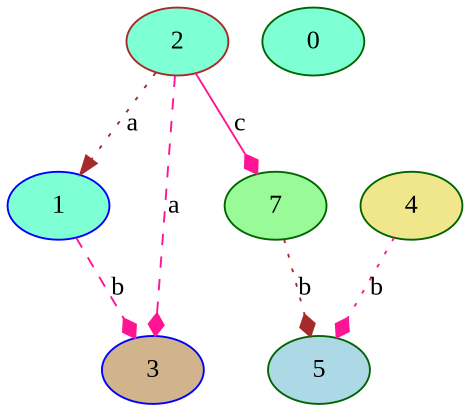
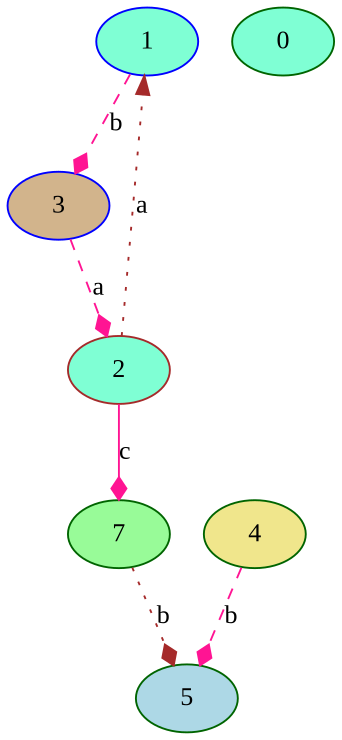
(166, 194) -> (85, 277)
(371, 278) -> (225, 606)
